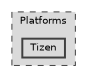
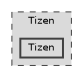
(44, 21) -> (42, 21)
